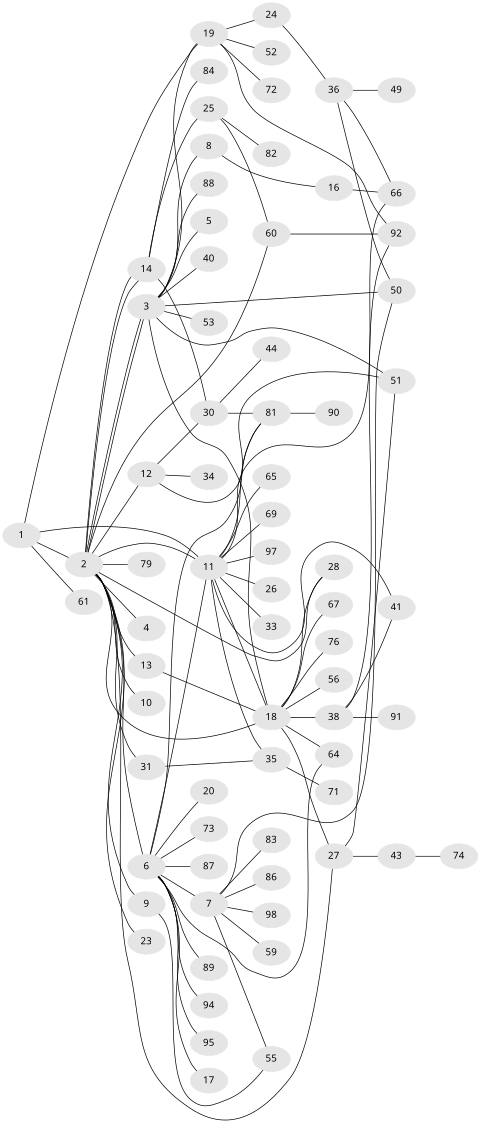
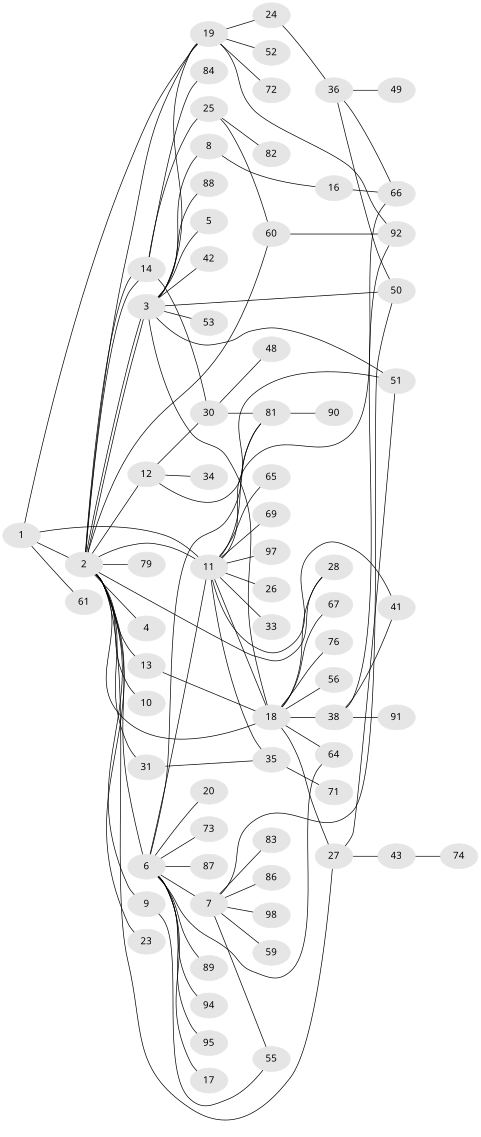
(209, 259) -> (209, 259)
none -> (119, 292)
(272, 349) -> (272, 349)
